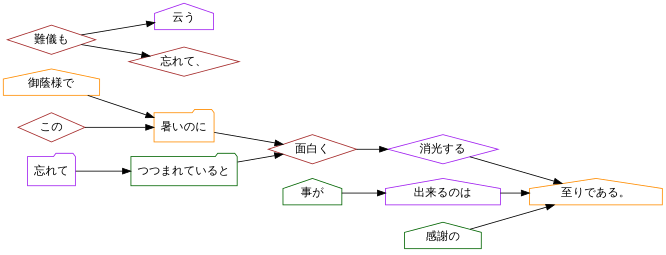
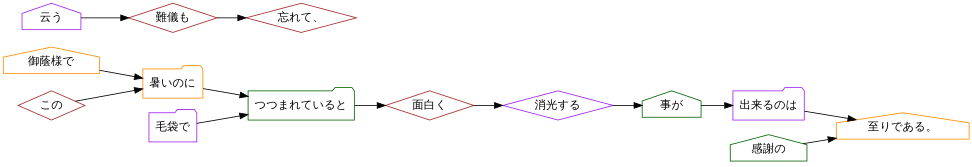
(114, 29) -> (101, 18)
(245, 138) -> (221, 92)
(512, 169) -> (624, 105)
(51, 171) -> (173, 127)
(443, 193) -> (769, 105)
